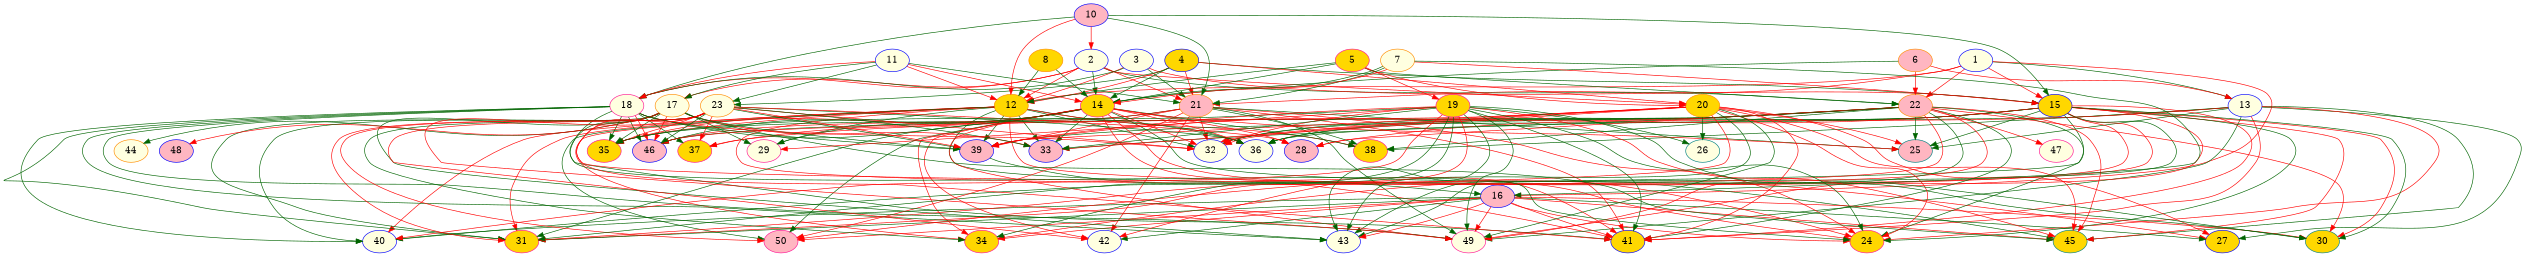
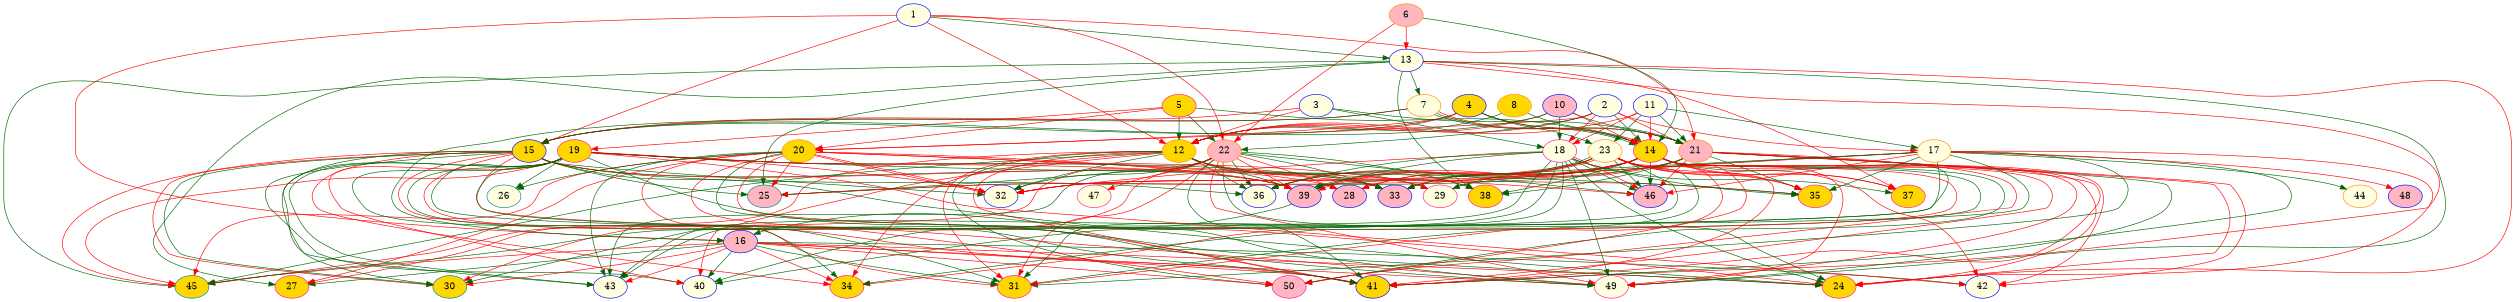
(1091, 35) -> (1602, 127)
(1751, 121) -> (1414, 80)
(2222, 242) -> (292, 287)
